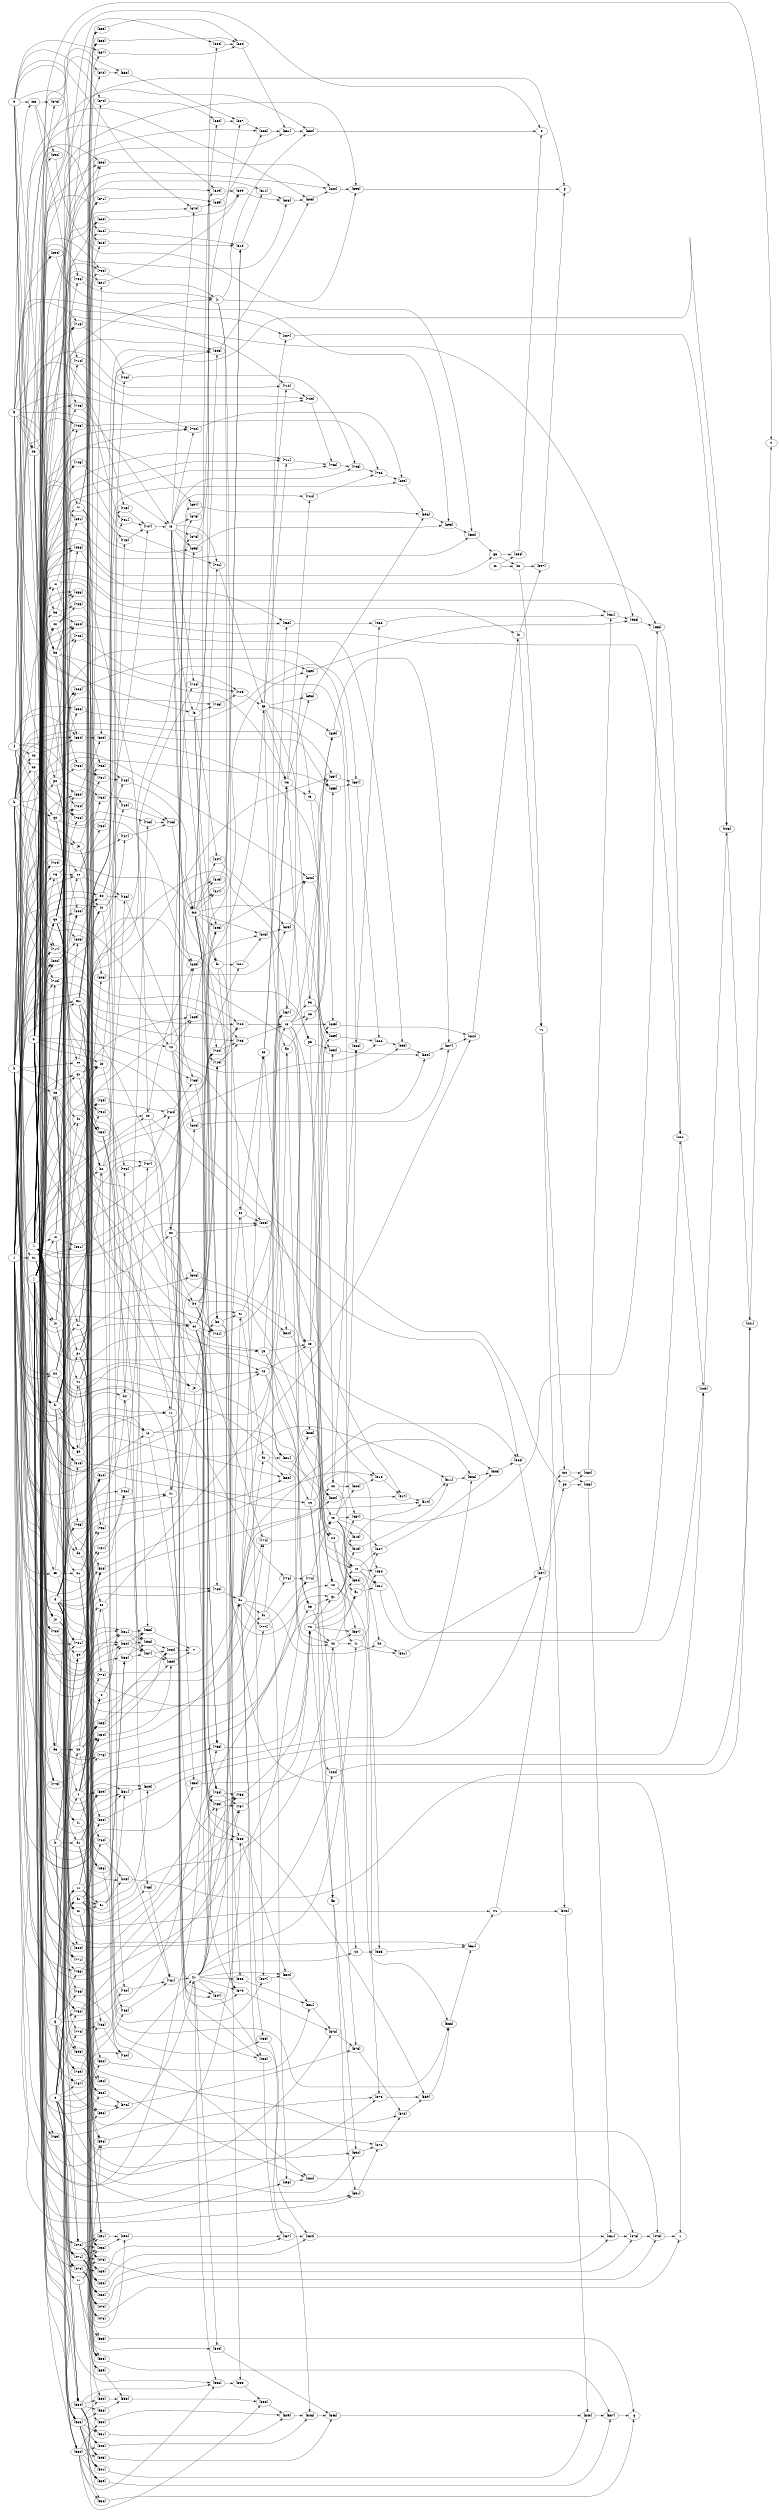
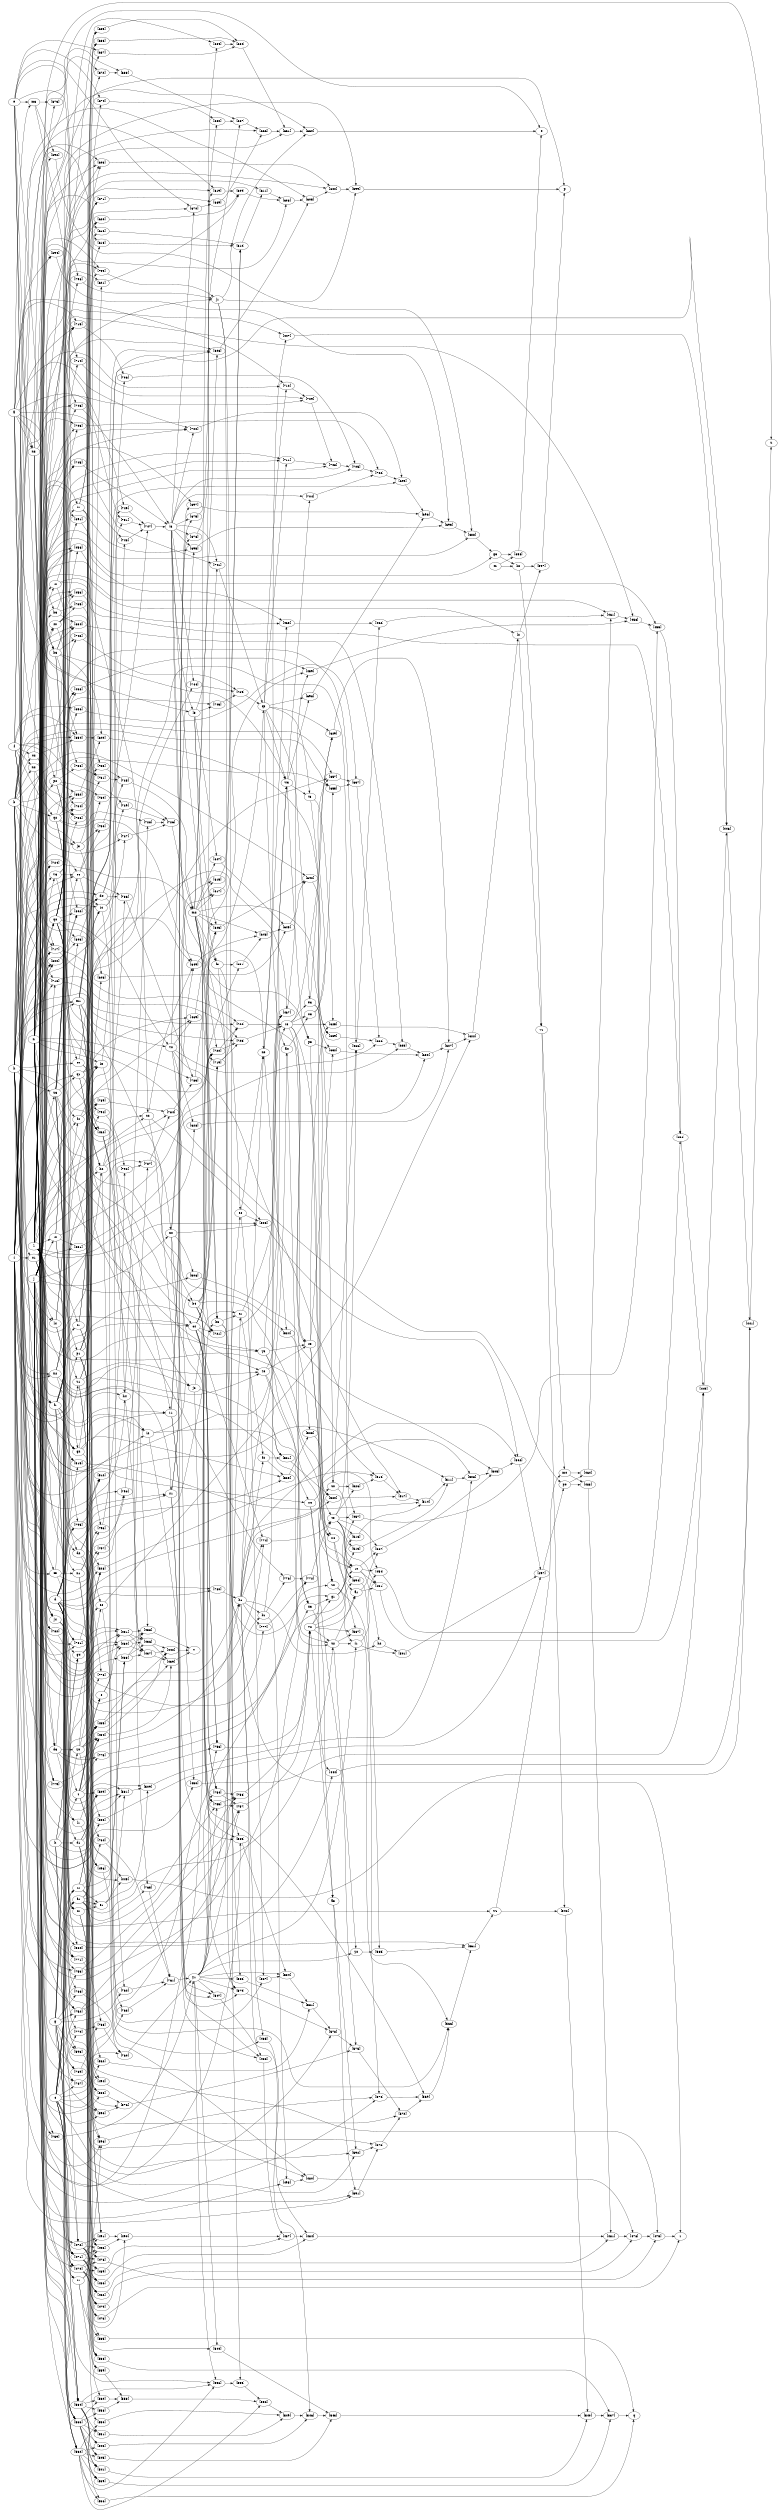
(320, 1155) -> none
(208, 1309) -> (221, 952)
(89, 1602) -> (89, 837)
